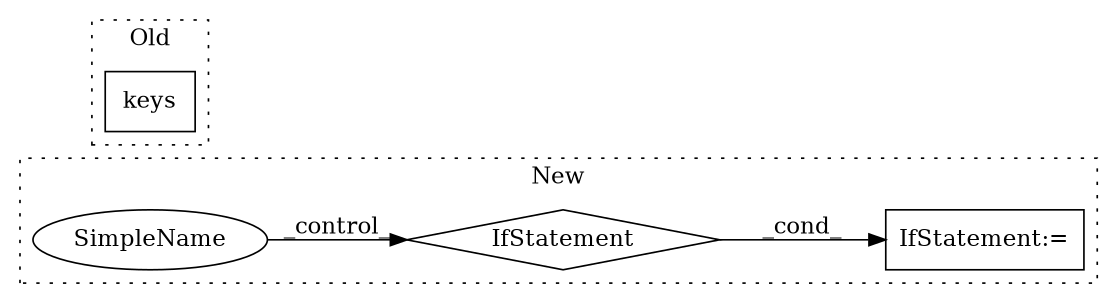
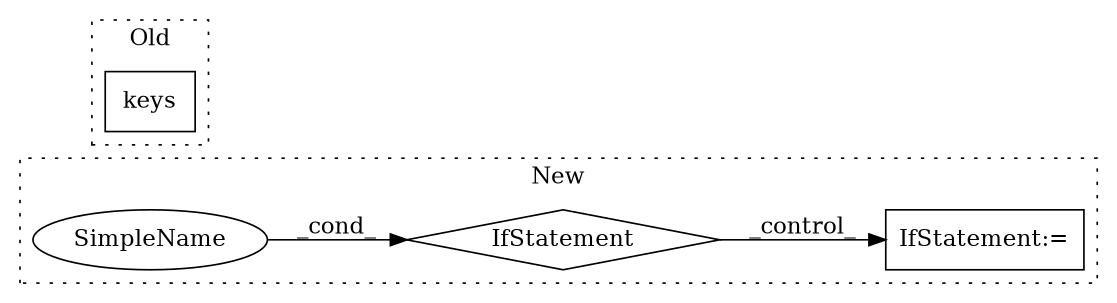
(337, 227) -> (337, 227)
(802, 227) -> (802, 227)
